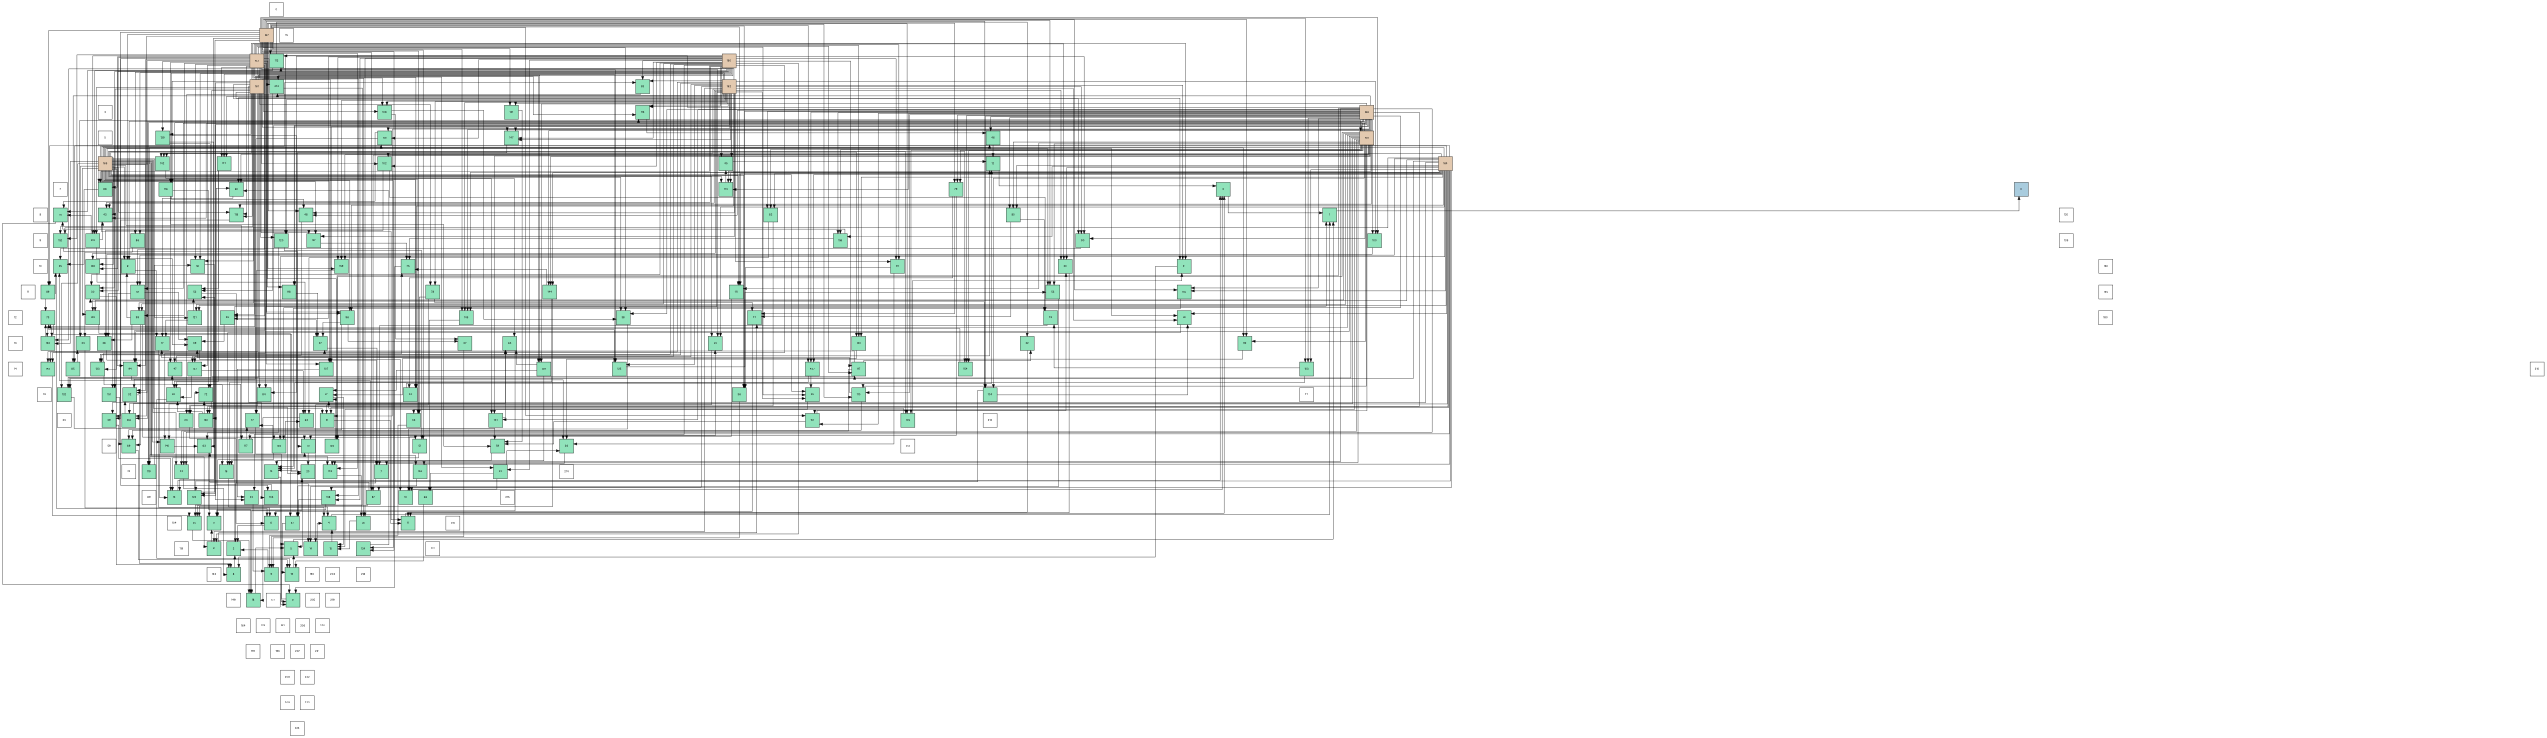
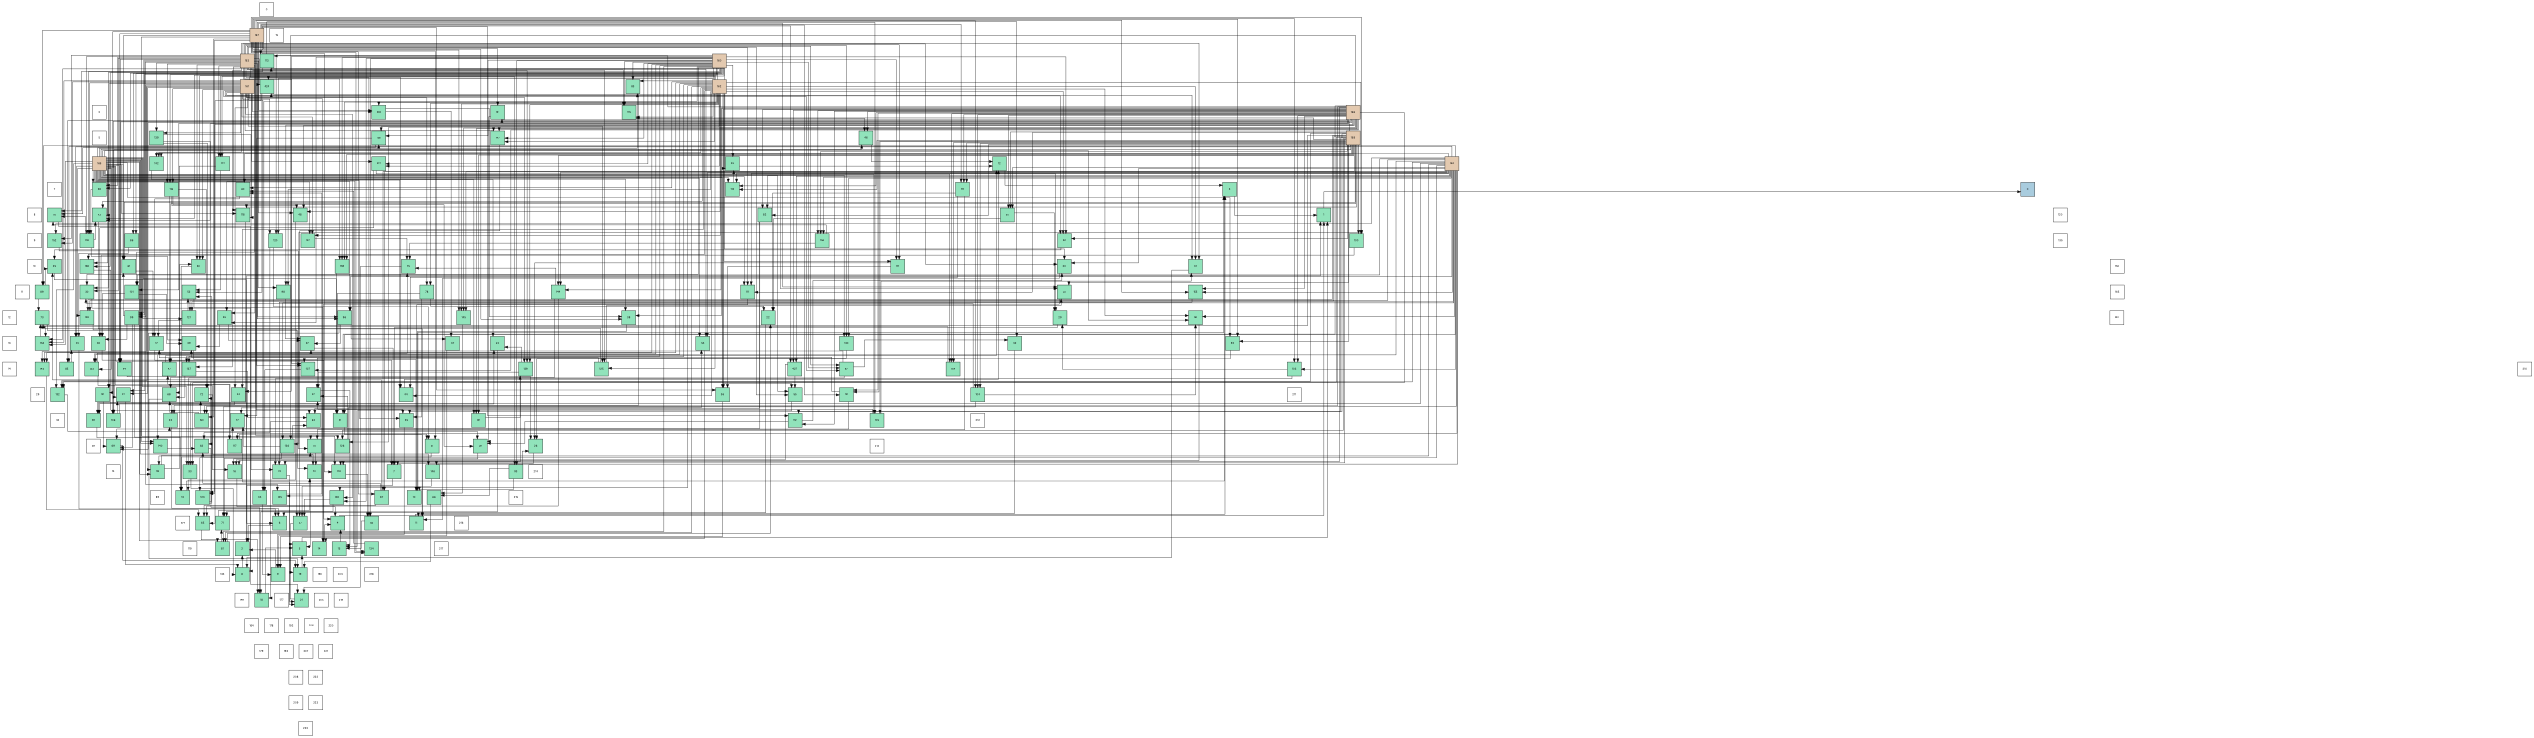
(616, 121) -> (621, 147)
(84, 227) -> (91, 209)
(506, 387) -> (511, 418)
